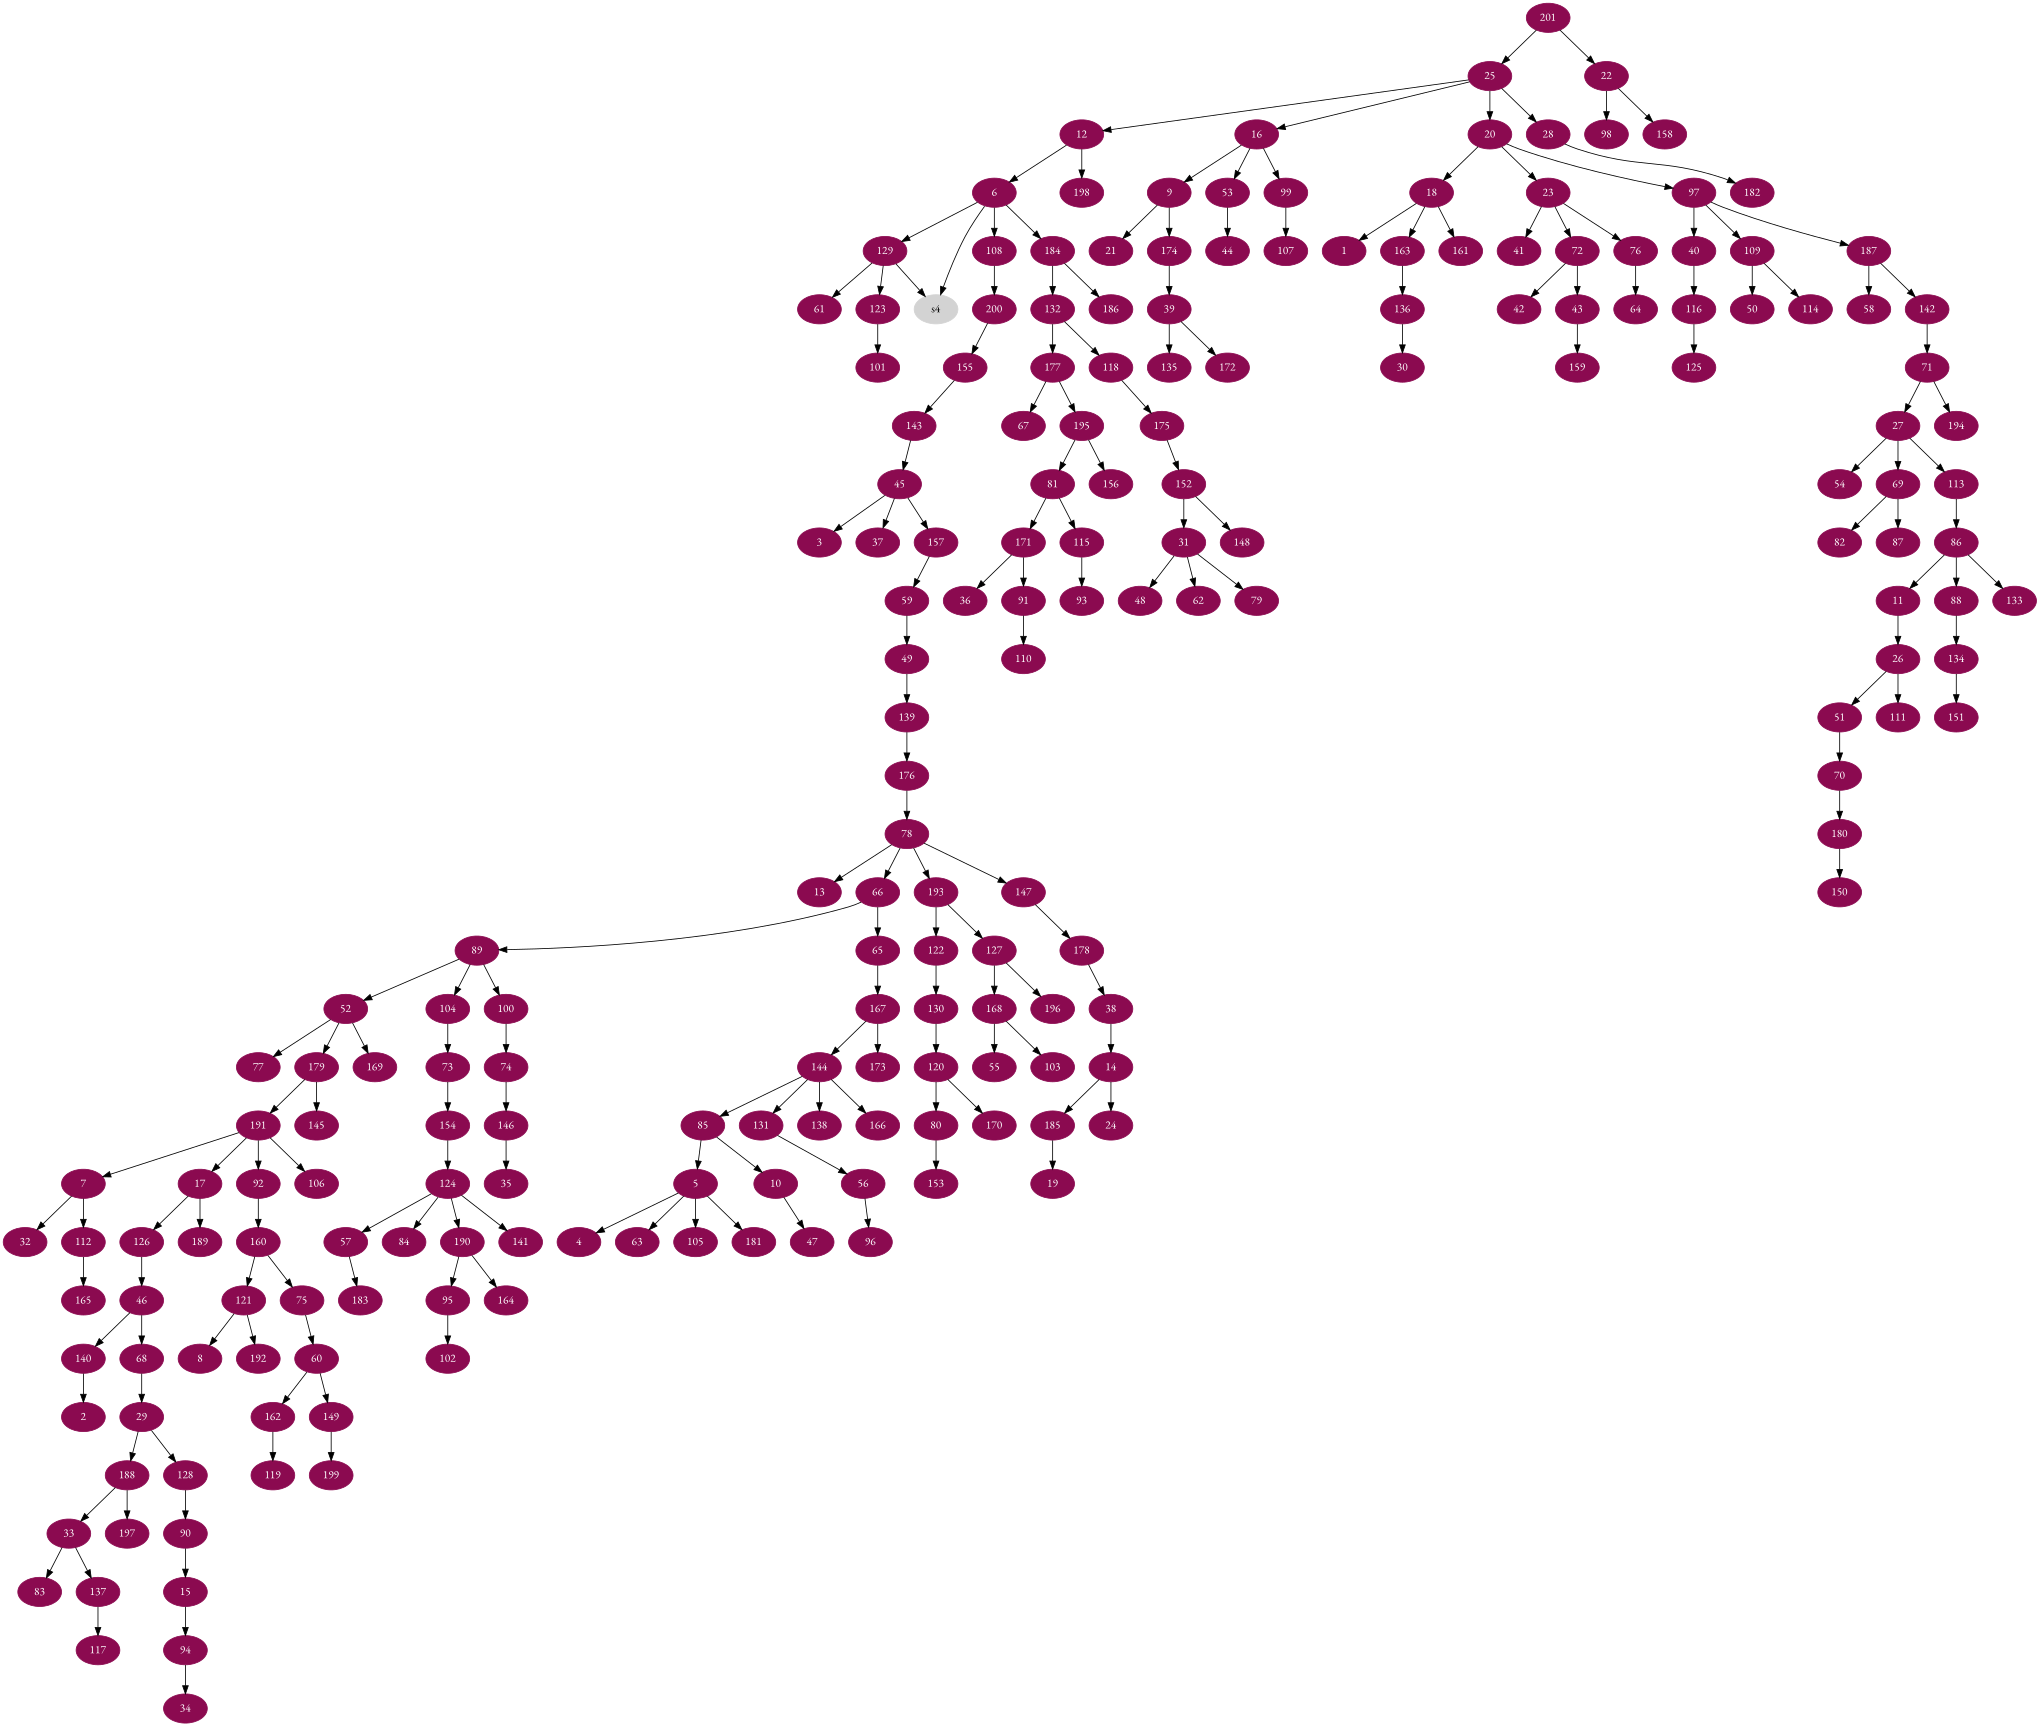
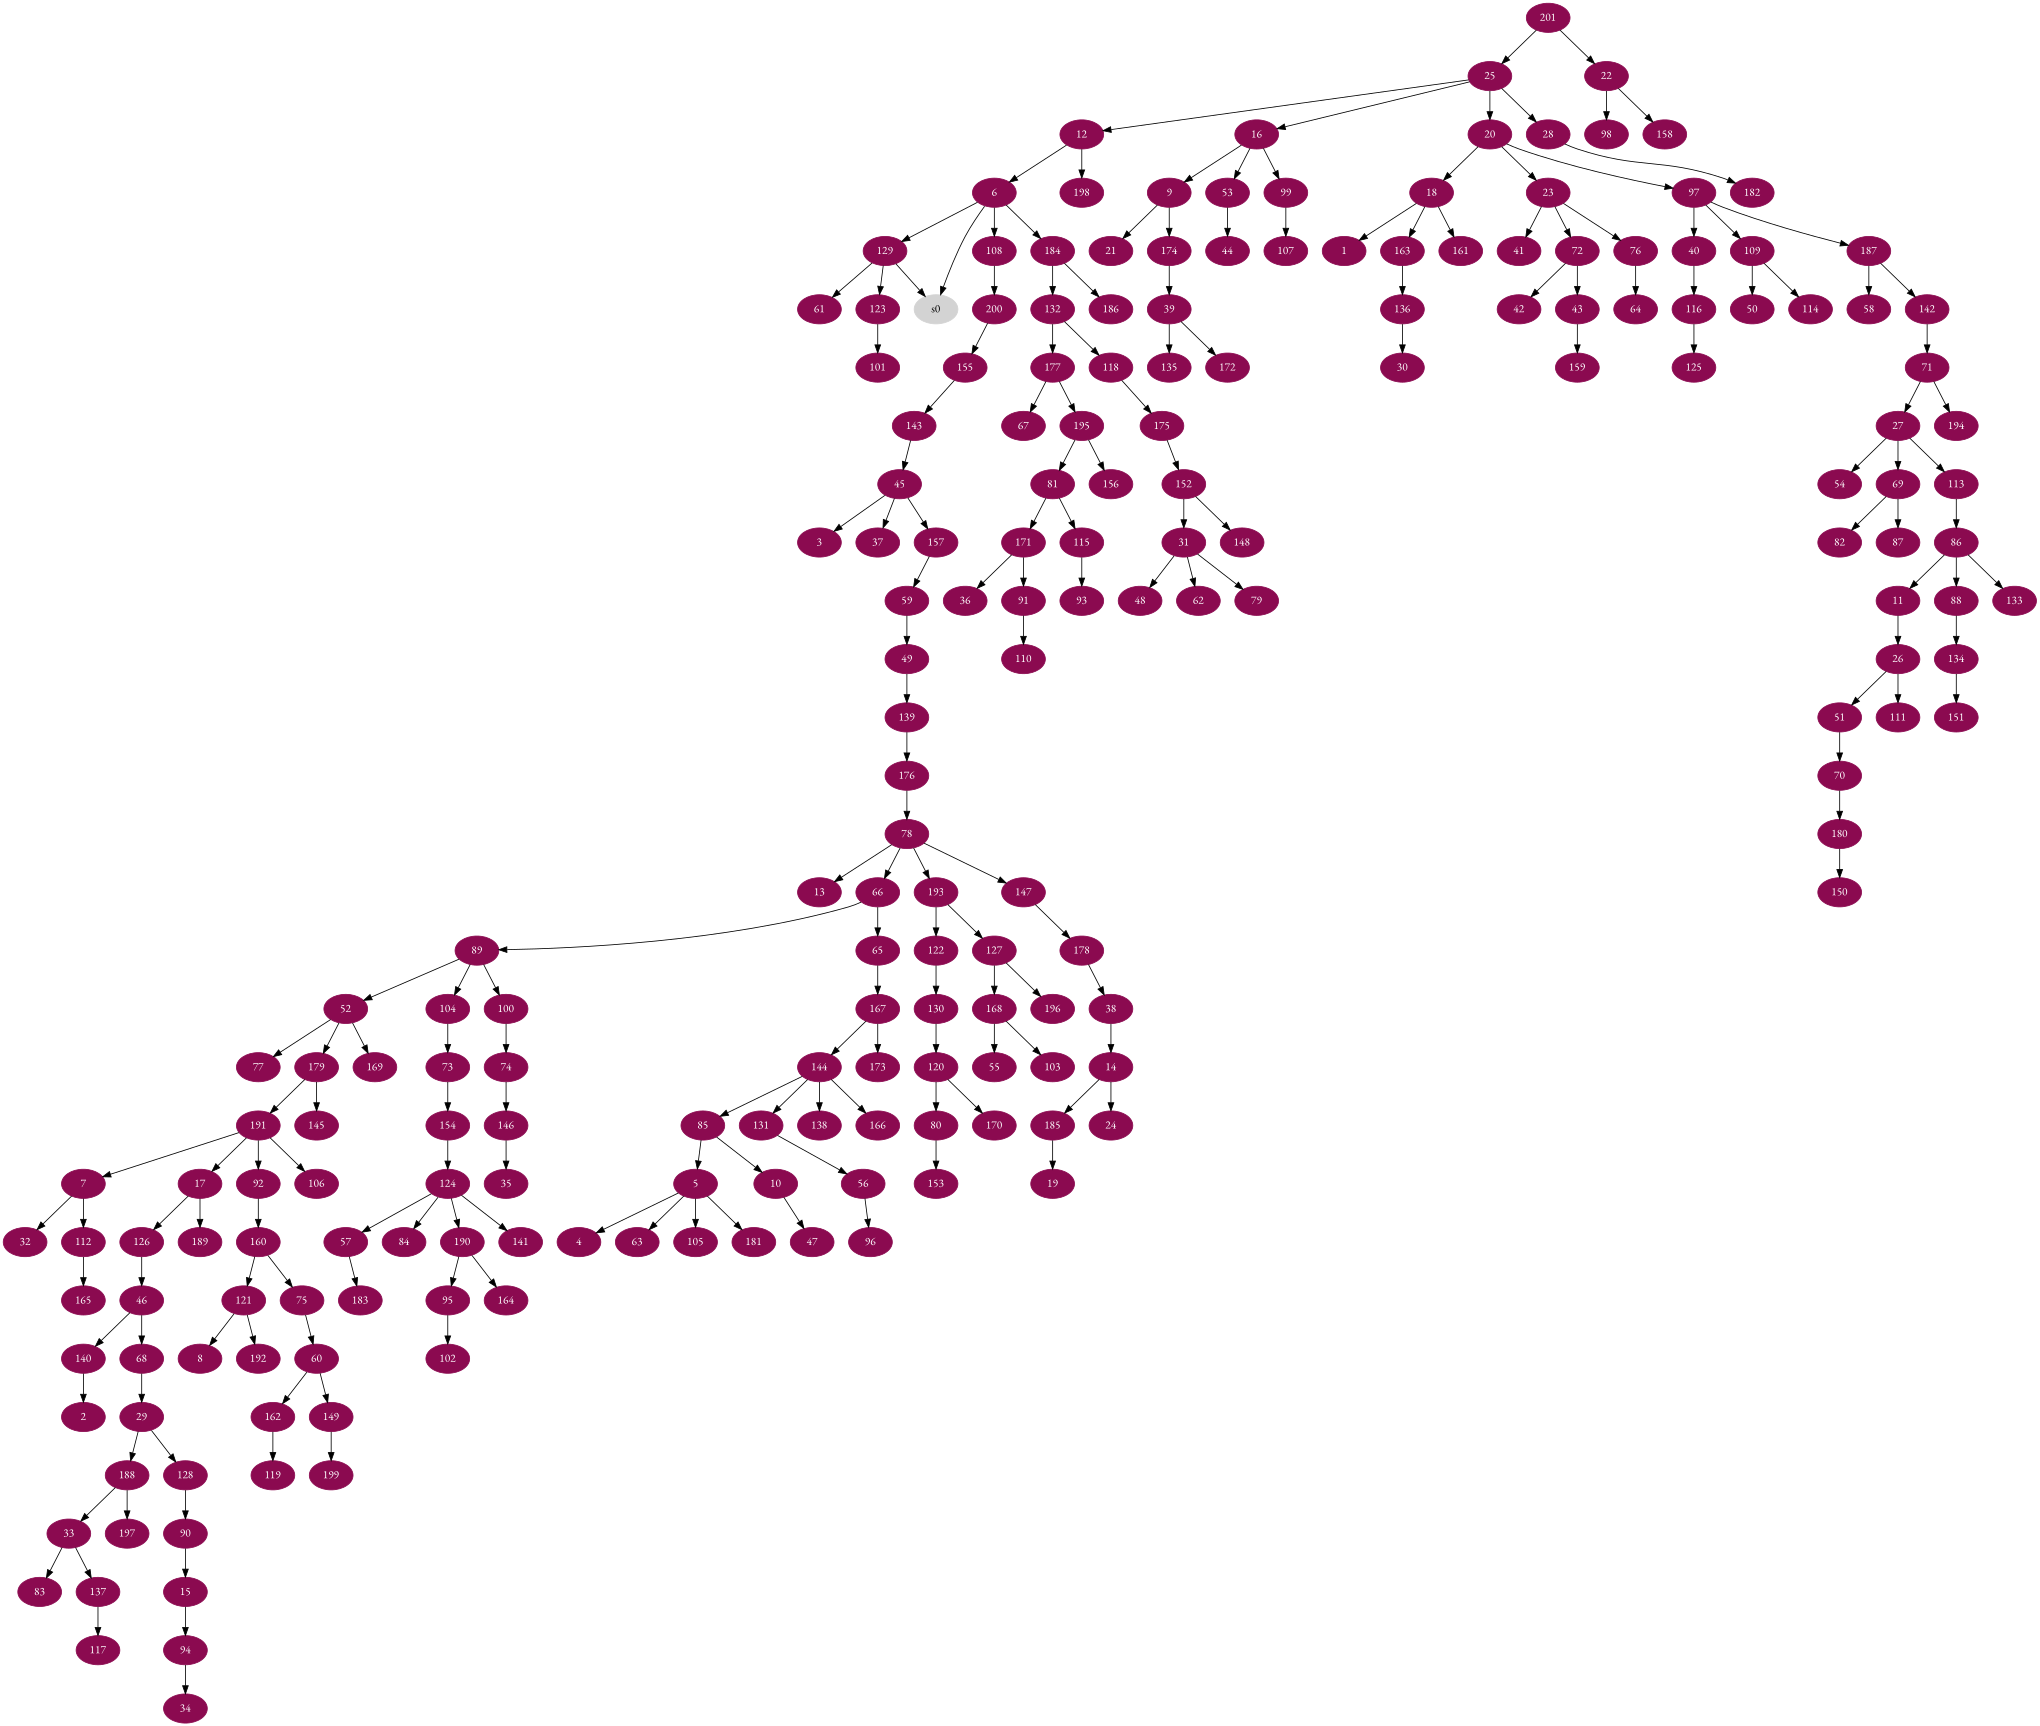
(936, 309) -> (936, 309)
